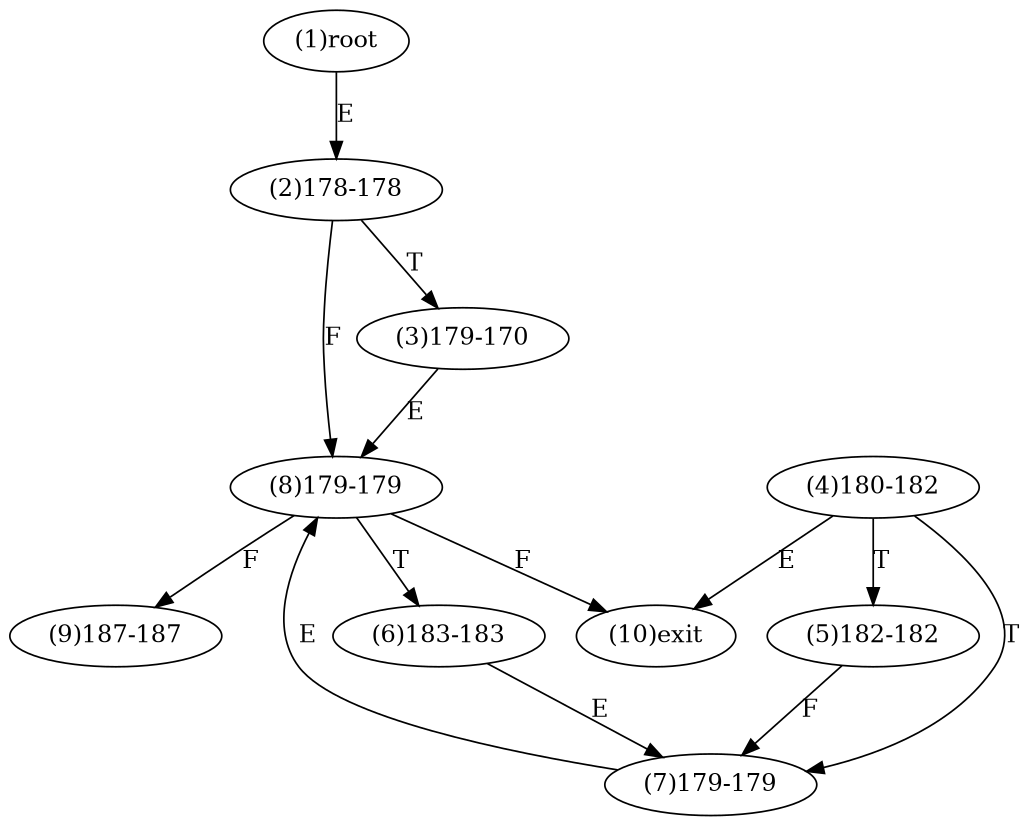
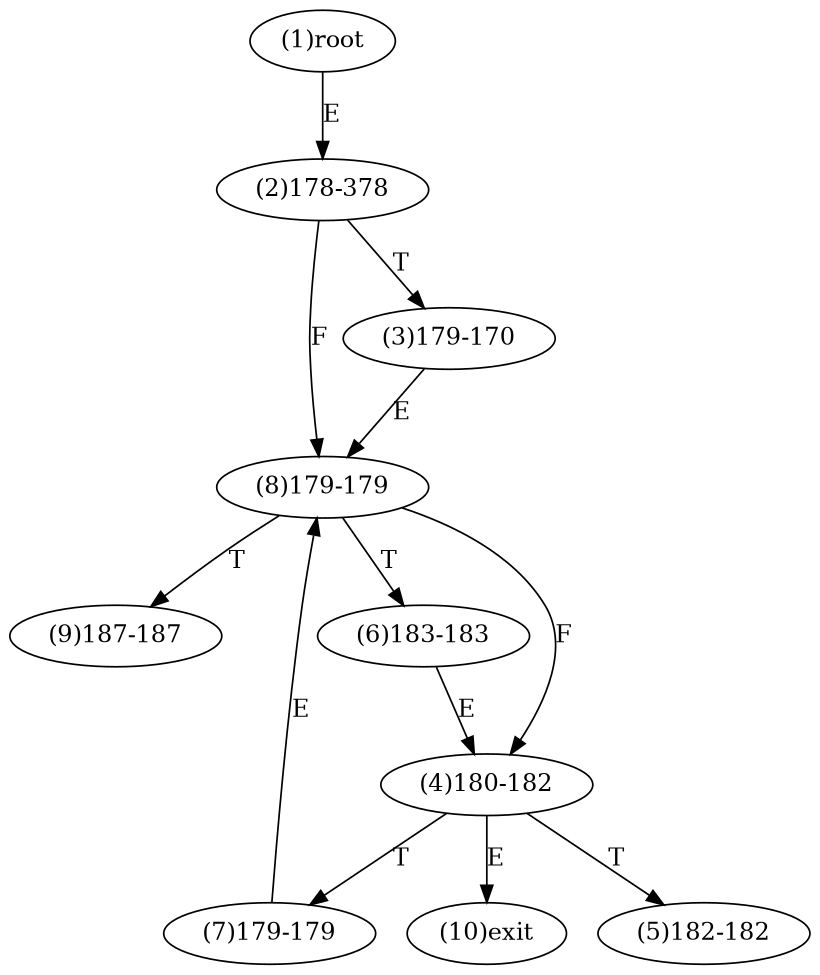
(336, 190) -> (323, 190)
(491, 559) -> (536, 592)
(251, 562) -> (237, 562)
(798, 705) -> none
(568, 706) -> (452, 703)
